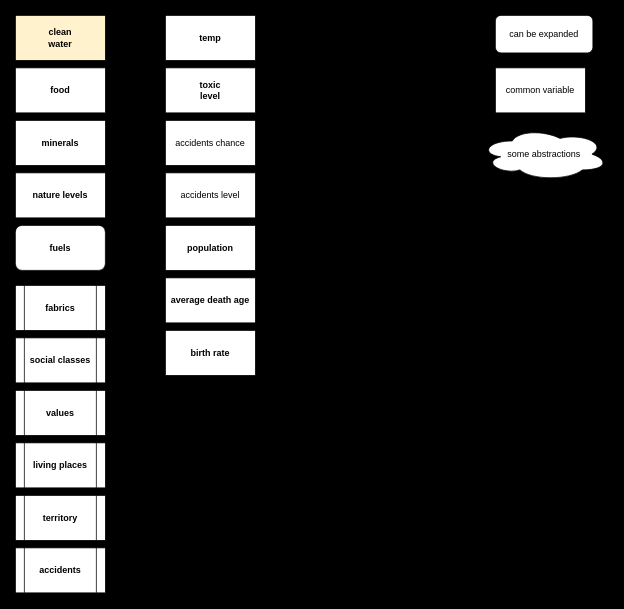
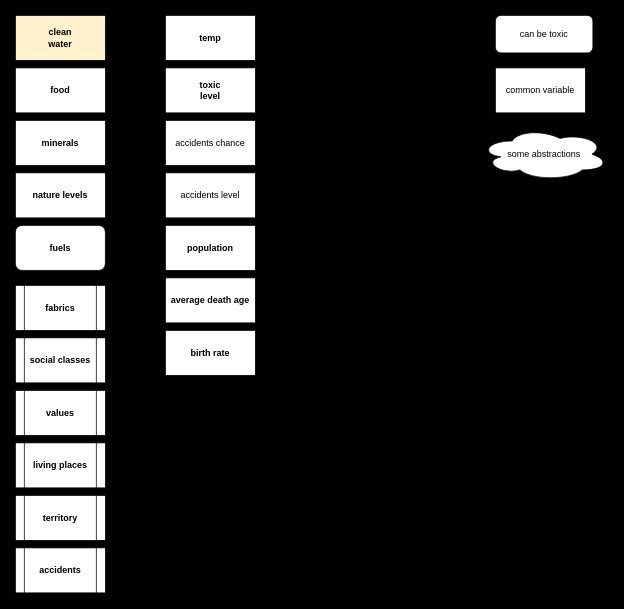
(544, 34) -> (544, 34)
